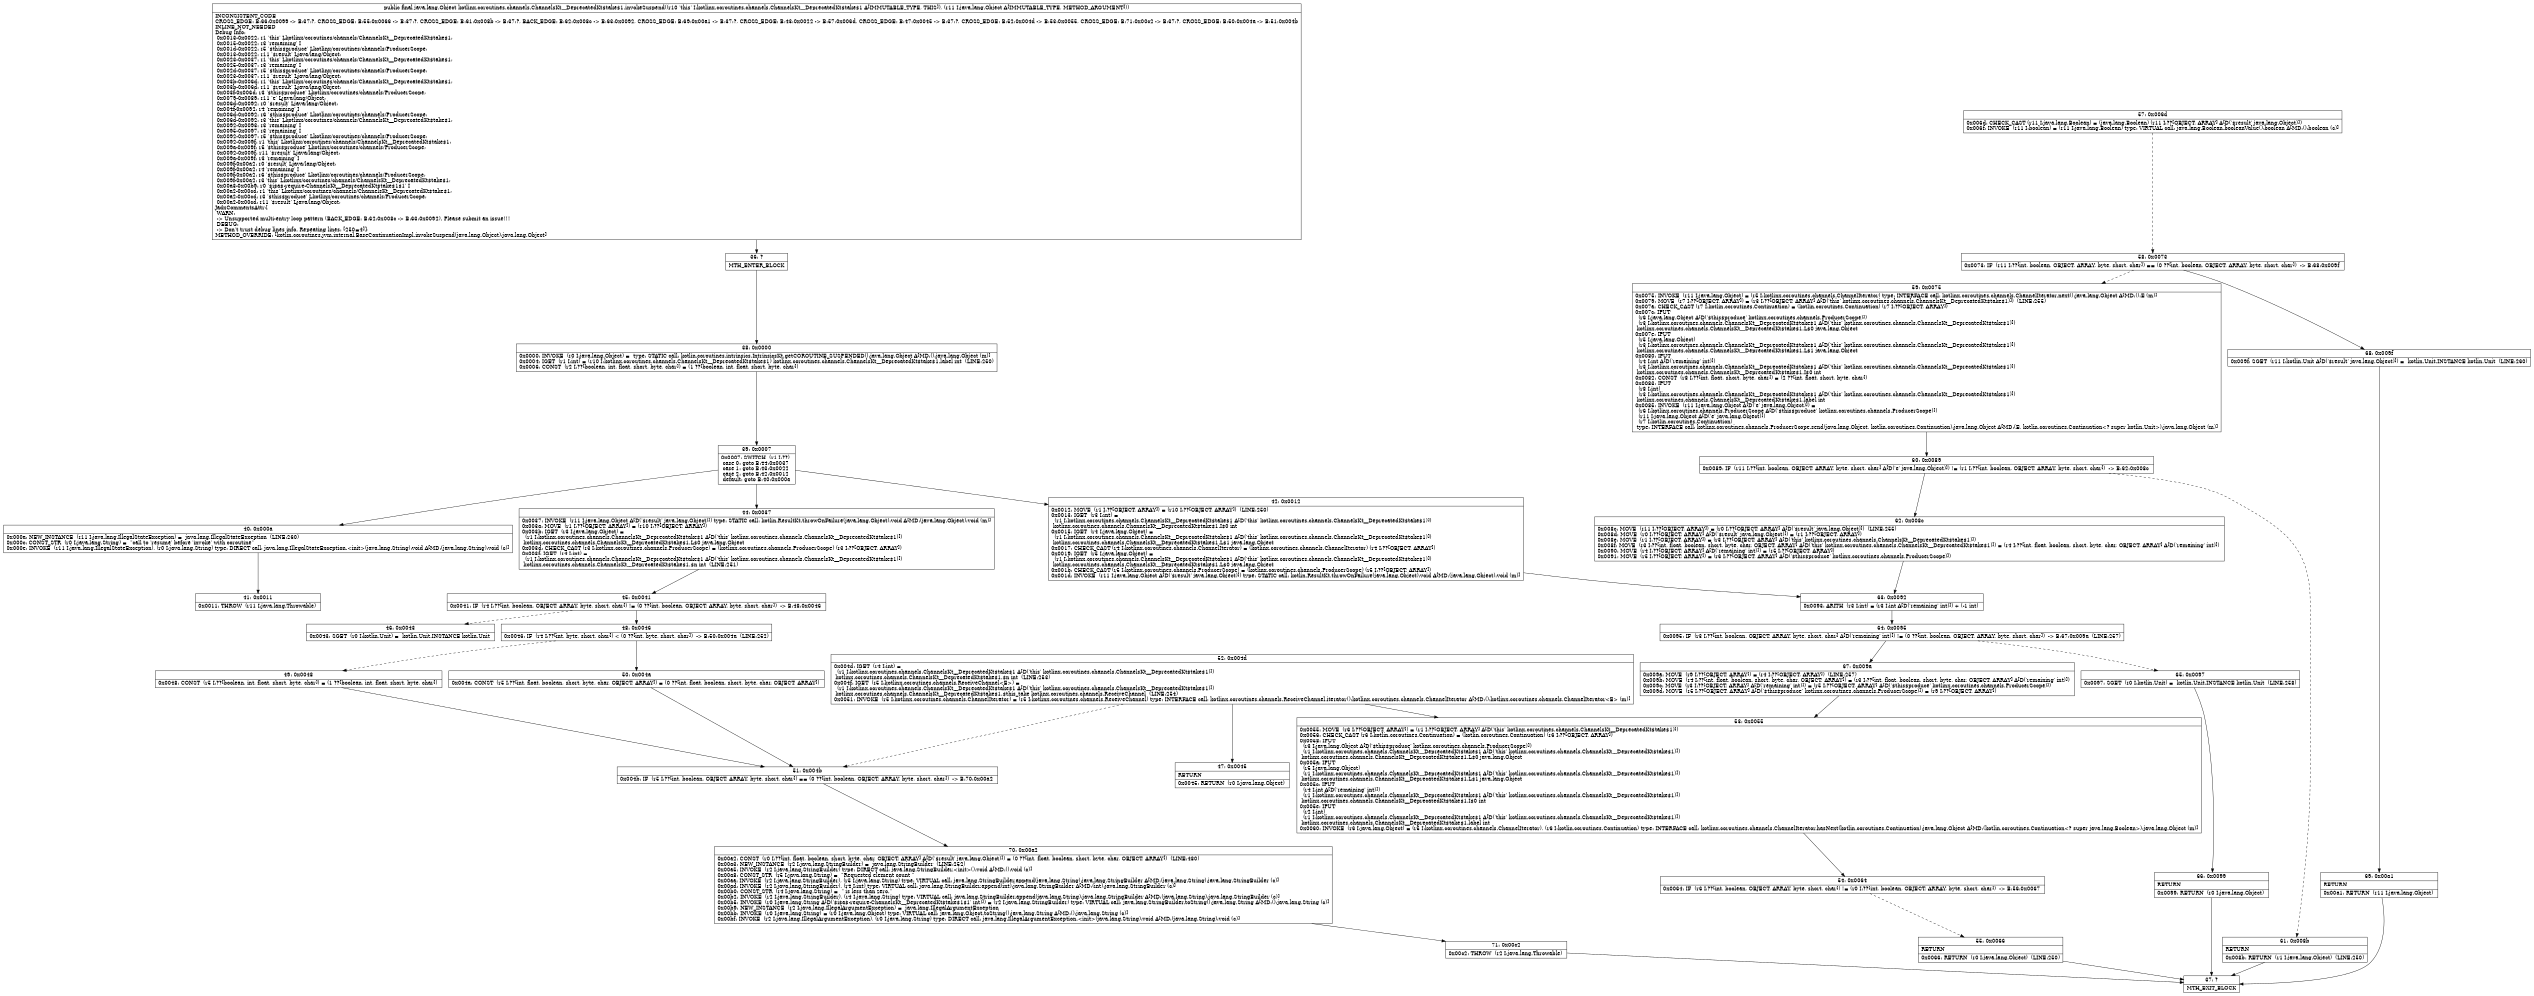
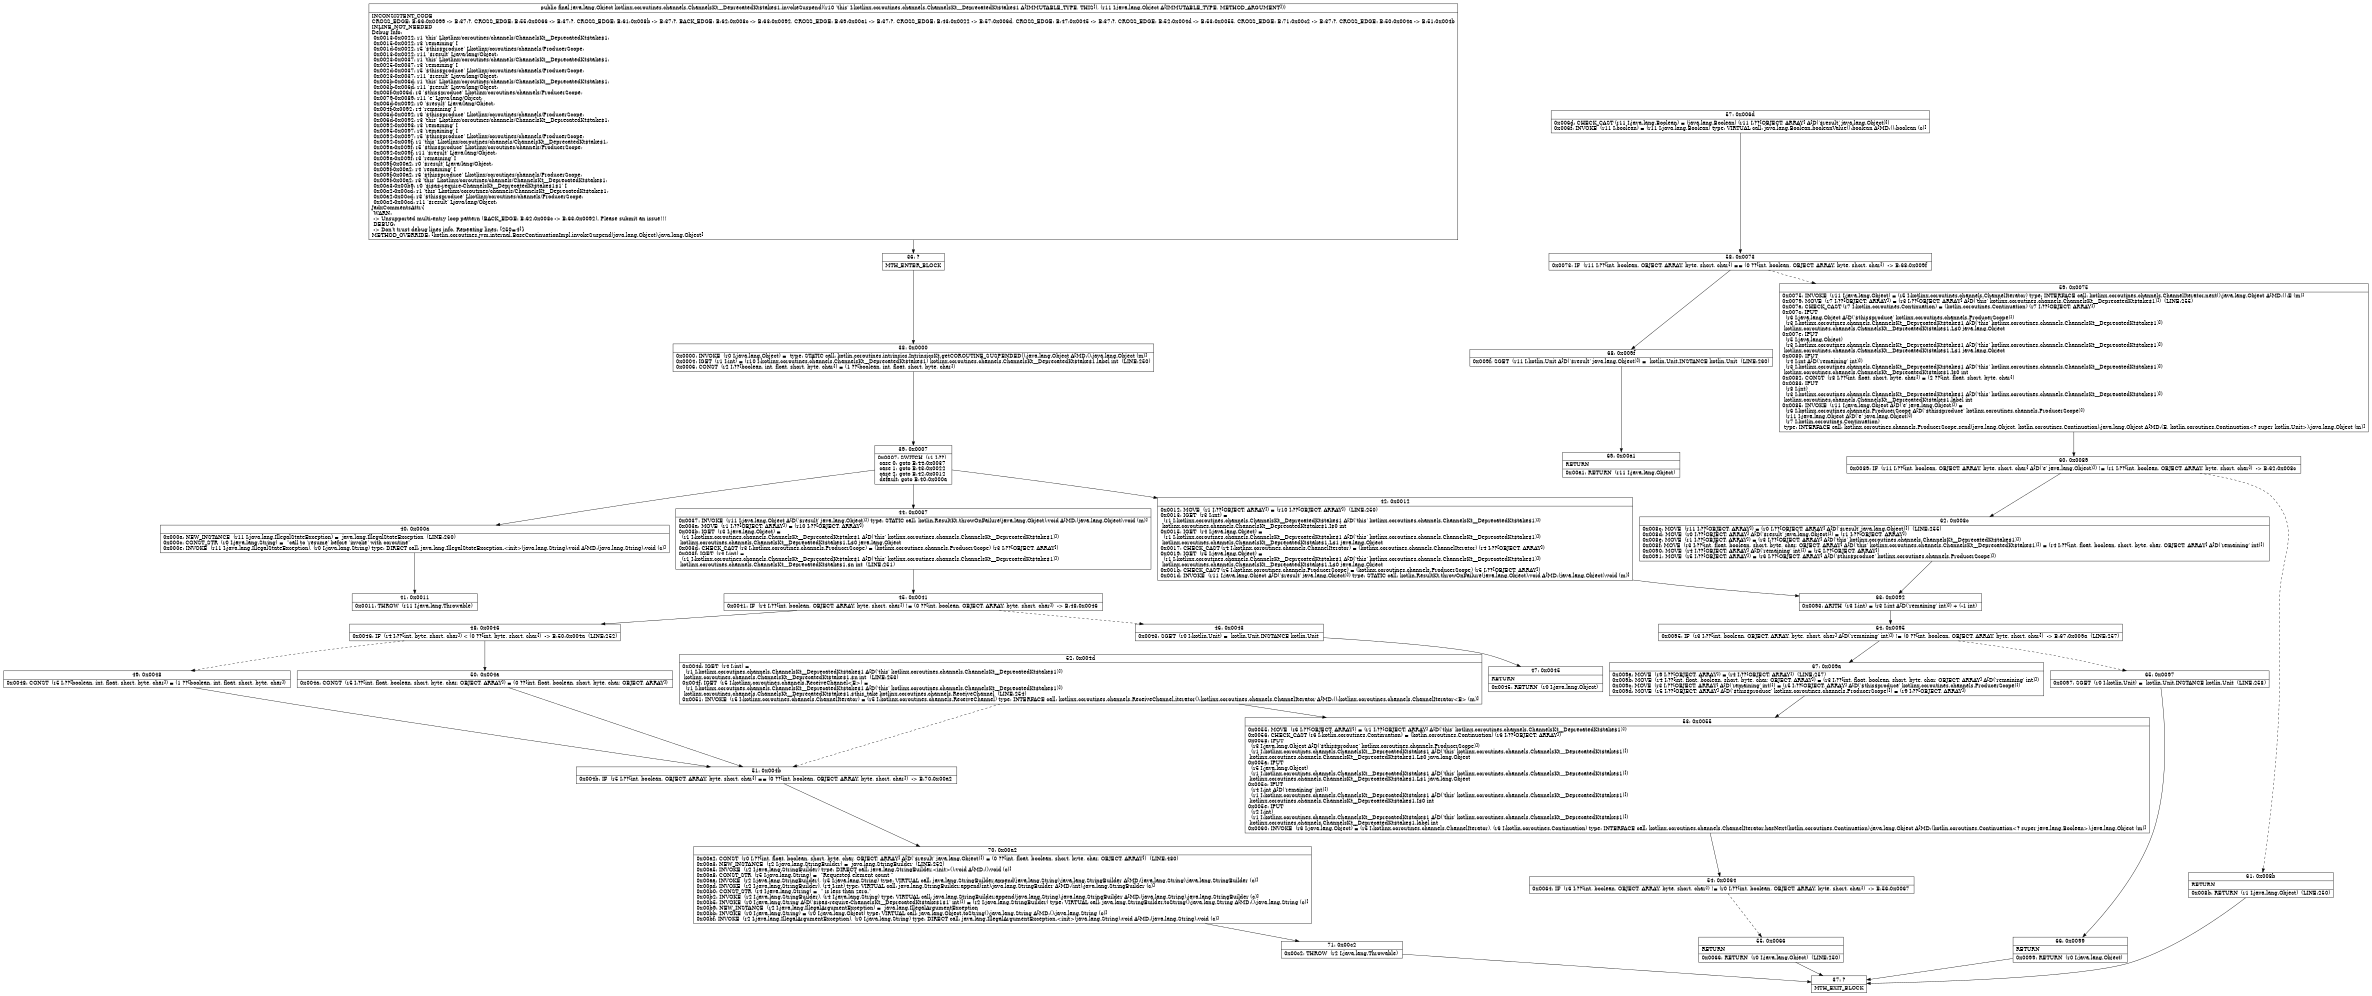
(2153, 191) -> (1740, 191)
(1232, 732) -> (1421, 645)
(2342, 975) -> none
